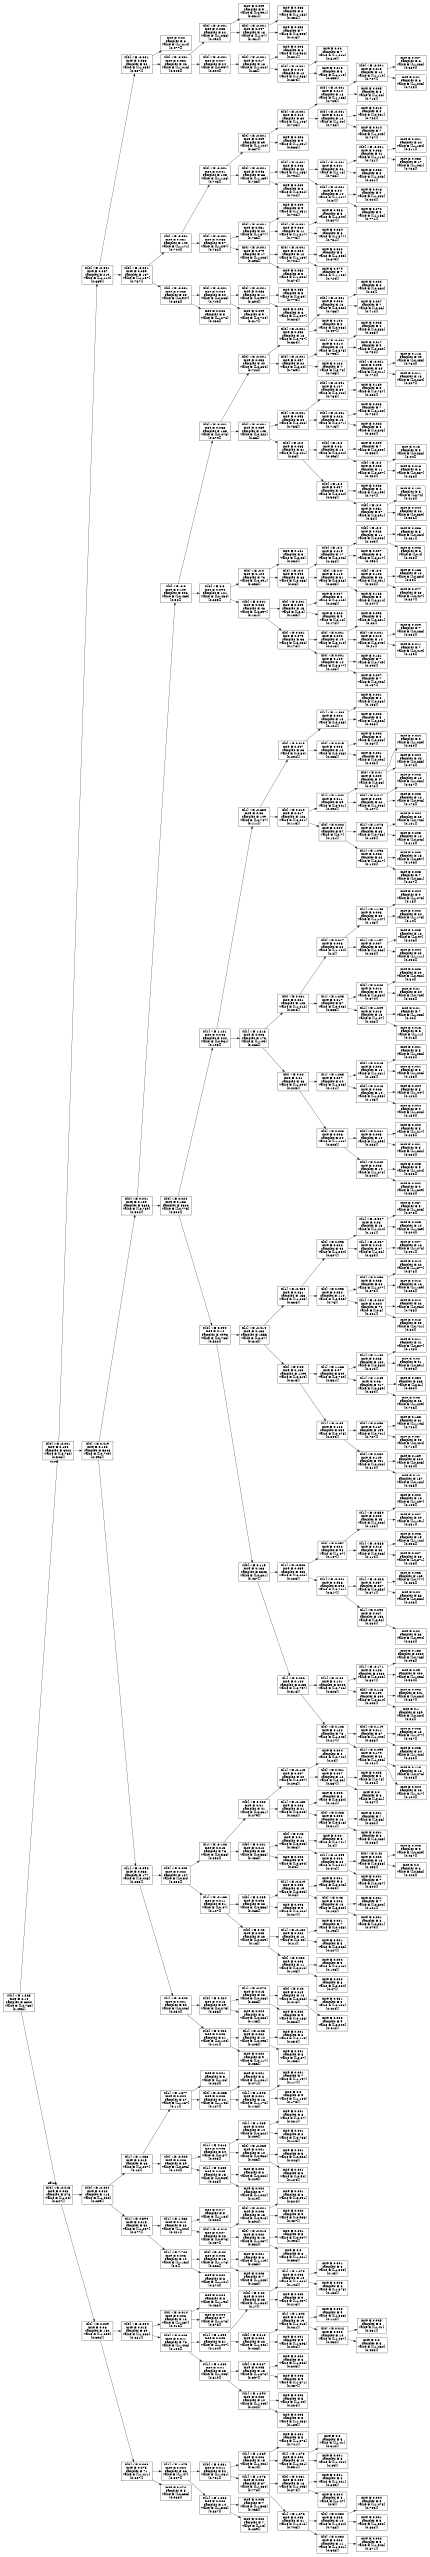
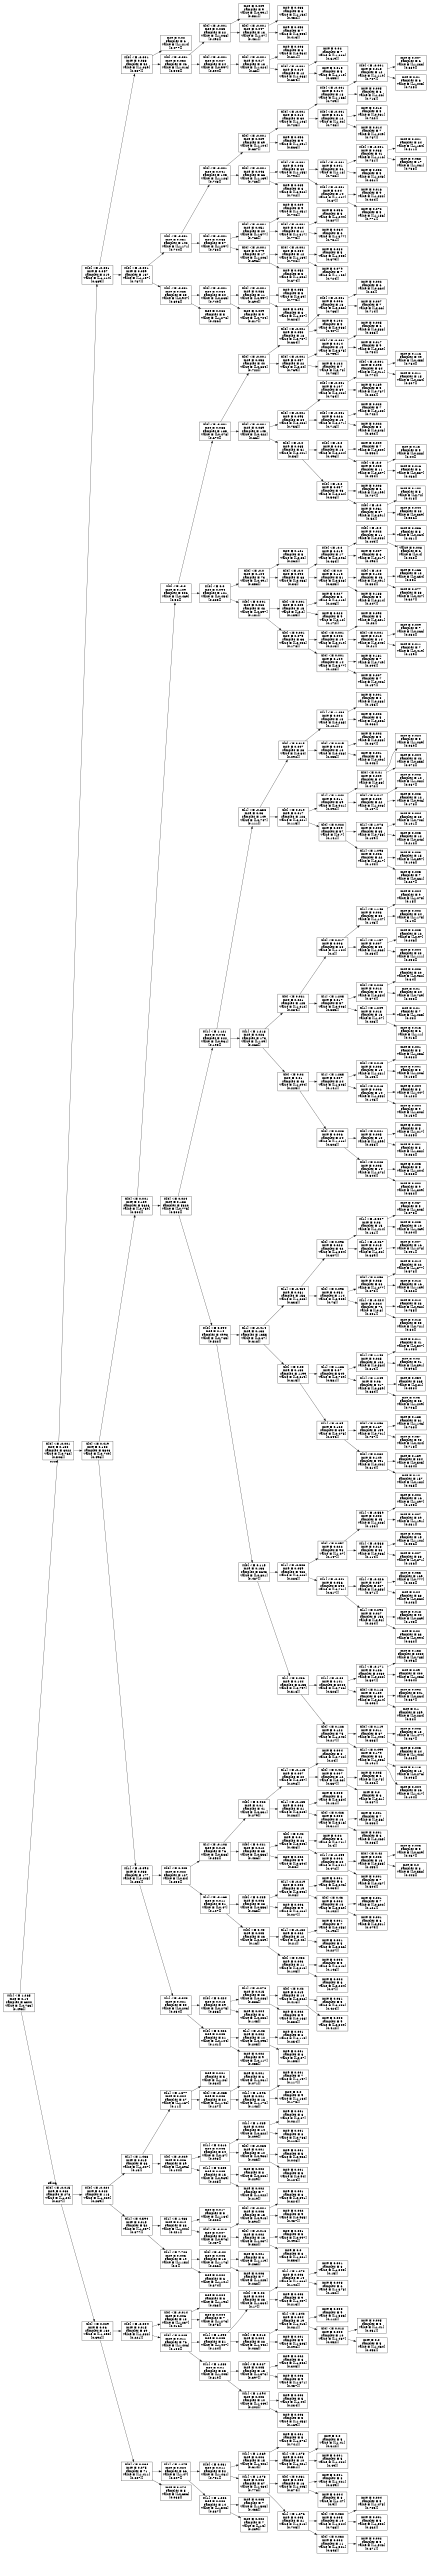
(411, 553) -> (411, 553)
none -> (411, 1617)
